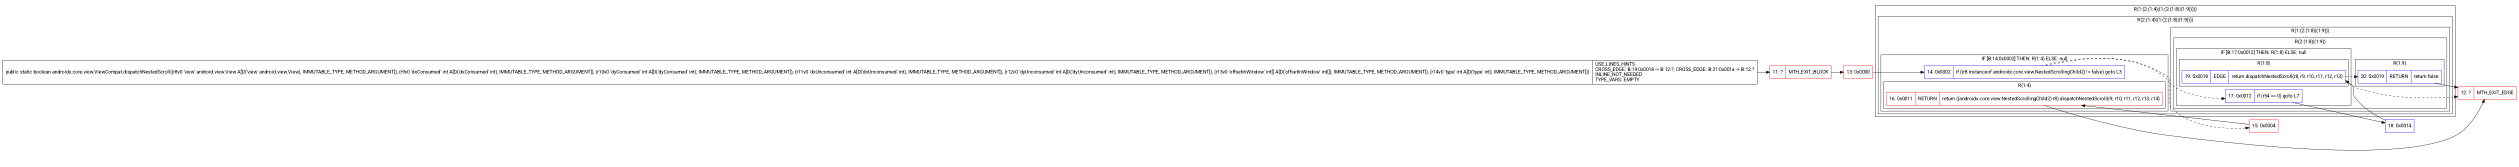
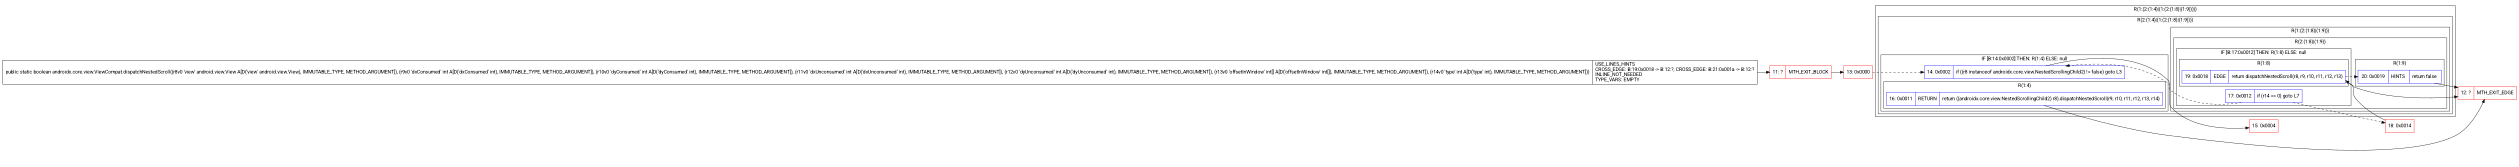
(2137, 63) -> (2159, 78)
(1897, 72) -> (1897, 72)
(2399, 77) -> (2398, 77)
(2165, 78) -> (2160, 74)
(2278, 96) -> (2278, 96)
(2399, 97) -> (2399, 97)
(2024, 99) -> (2024, 99)
(2337, 112) -> (2337, 112)
(2200, 119) -> none
(2400, 126) -> (2400, 126)
